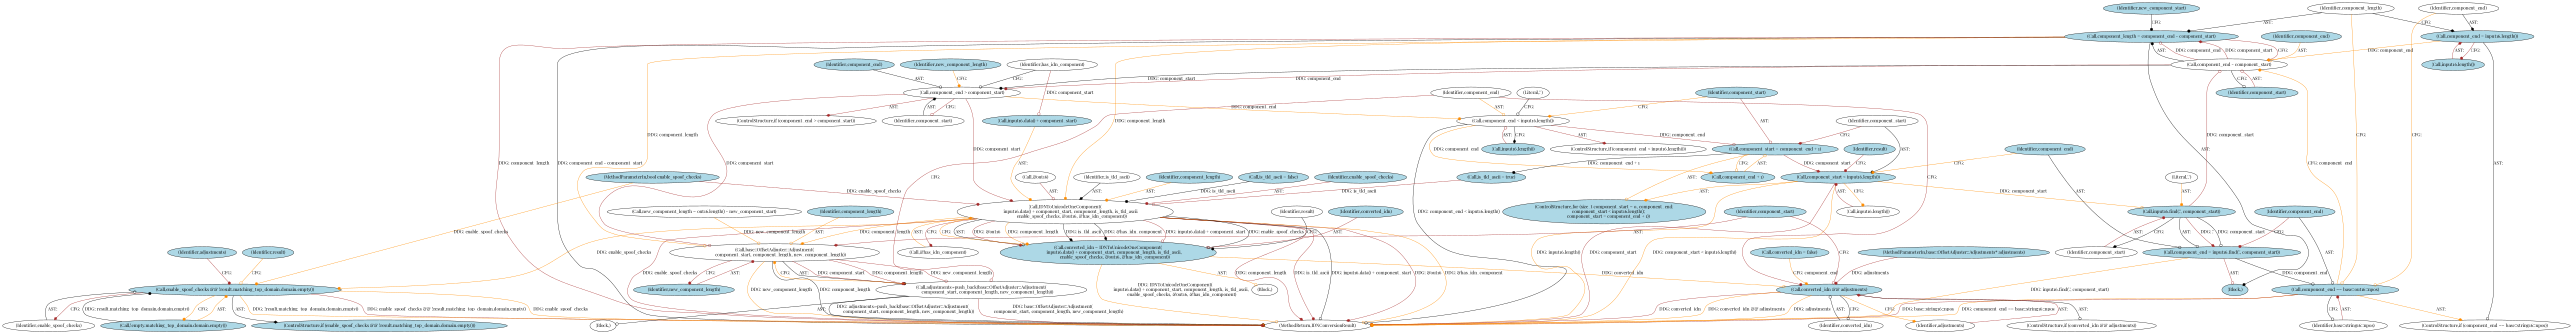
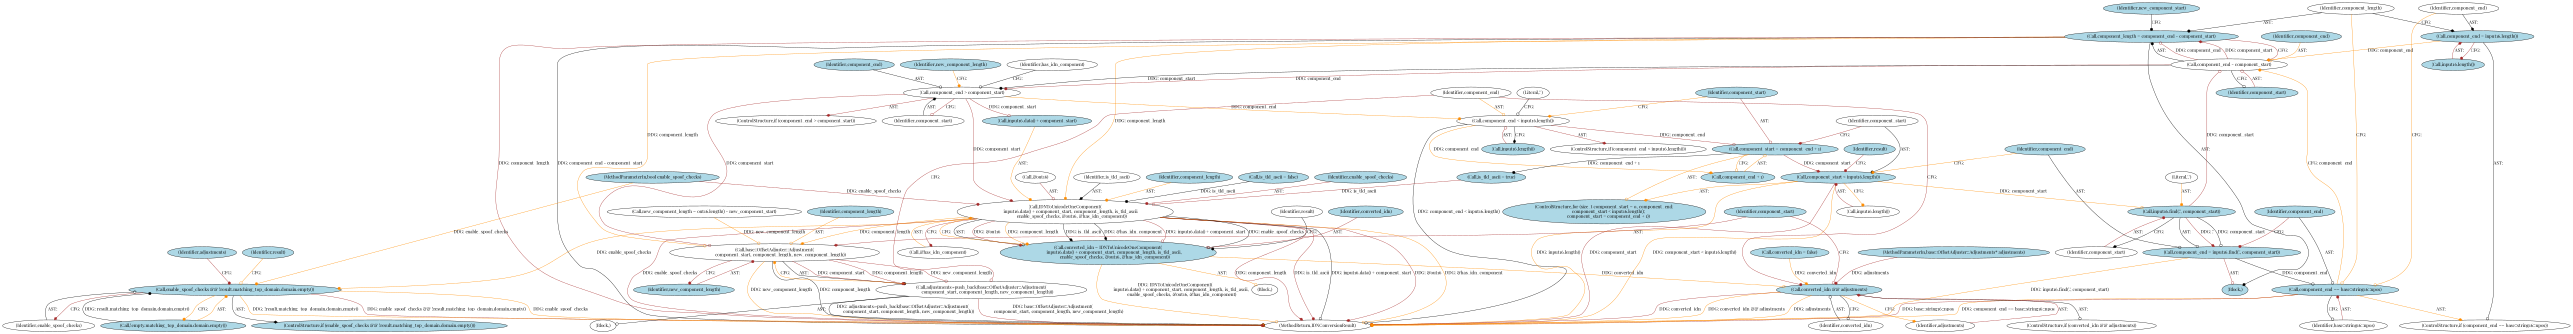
(1045, 92) -> (988, 109)
(1816, 273) -> (1816, 273)
(2335, 290) -> (2335, 290)
